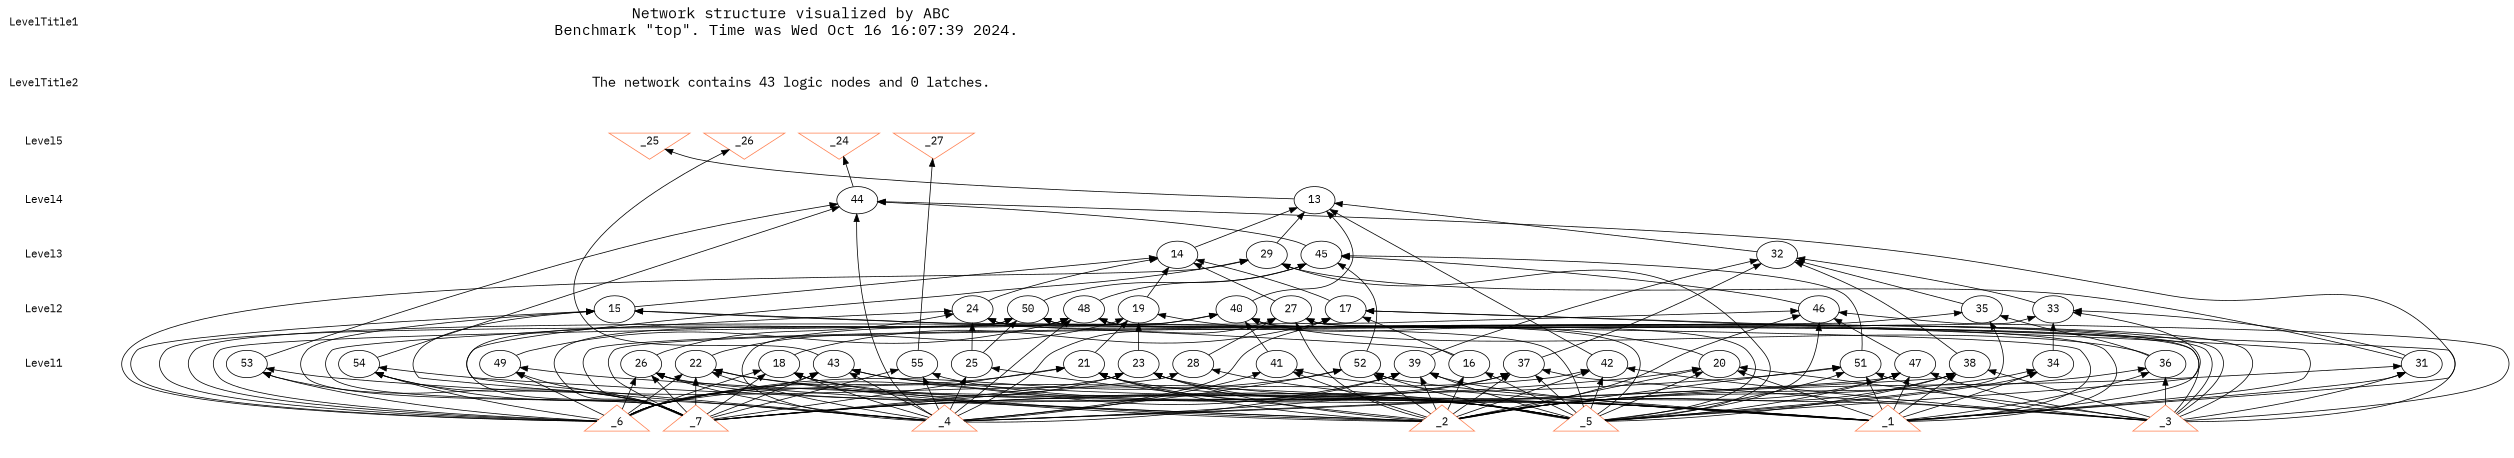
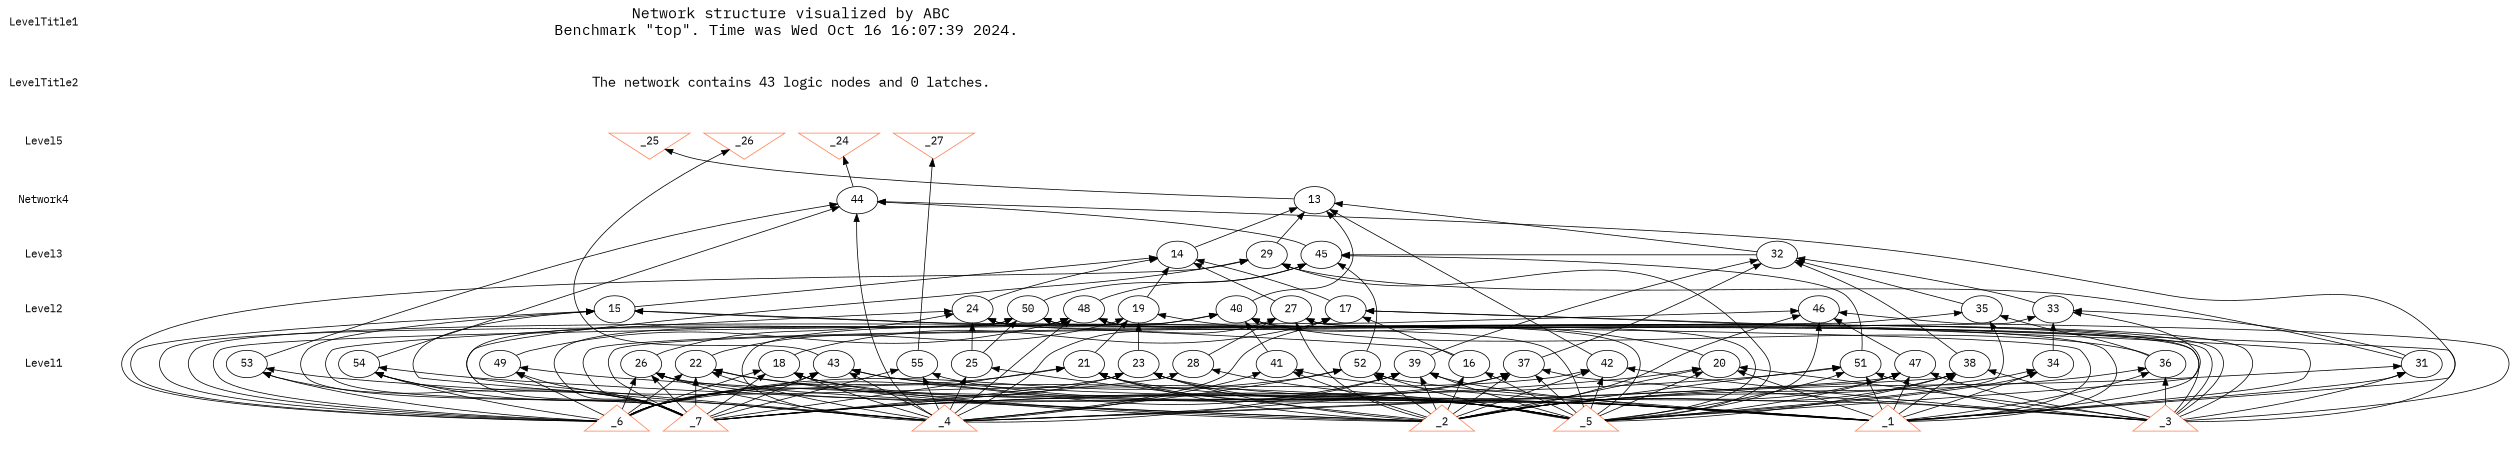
(44, 200) -> (44, 200)
(1598, 276) -> (1553, 255)
